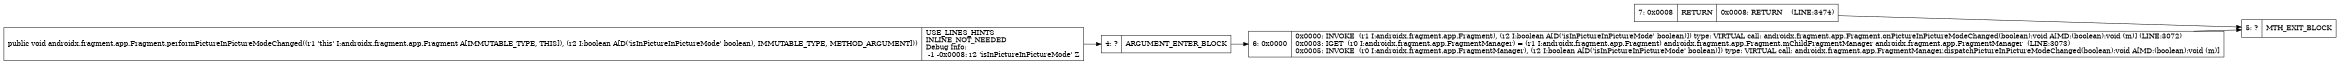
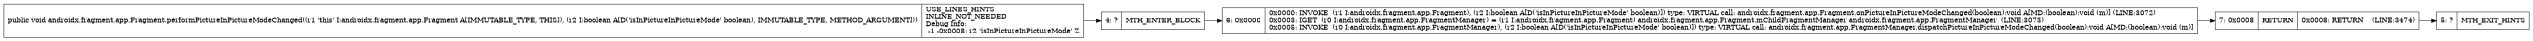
(2299, 28) -> (2493, 20)
(2215, 31) -> (2204, 21)
(1176, 44) -> (1163, 20)
